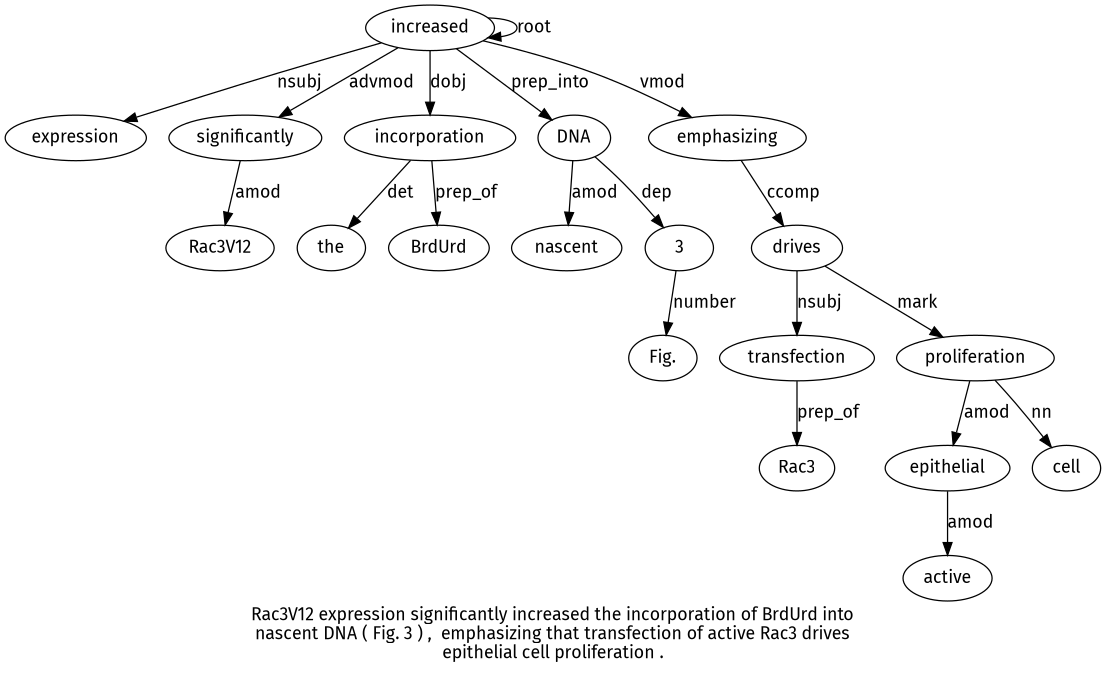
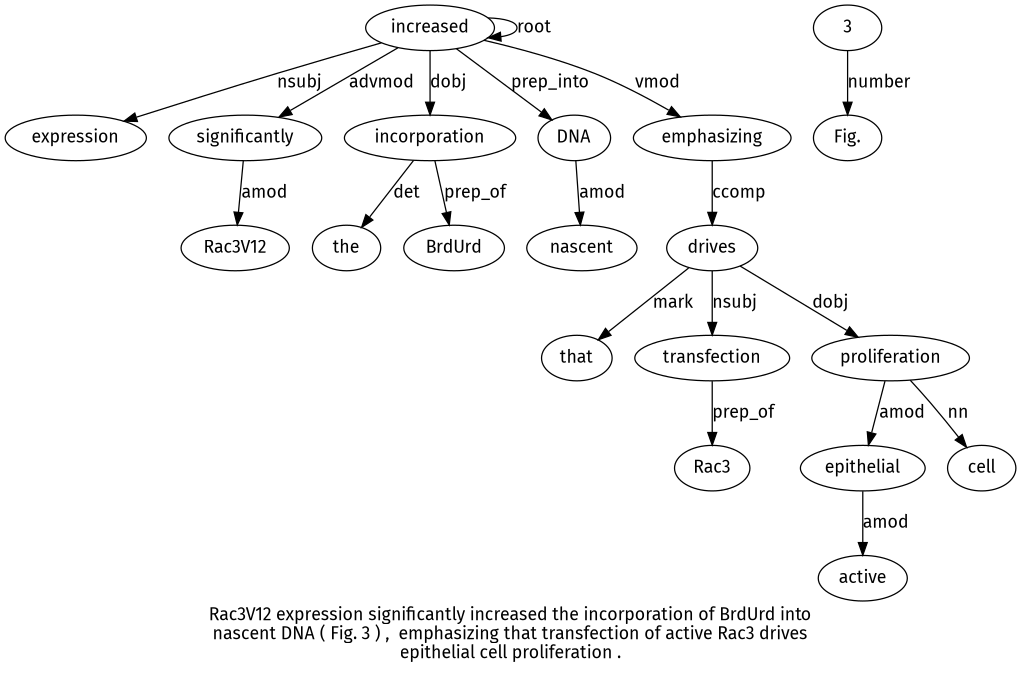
(626, 186) -> none
(918, 303) -> (831, 303)
none -> (577, 358)
